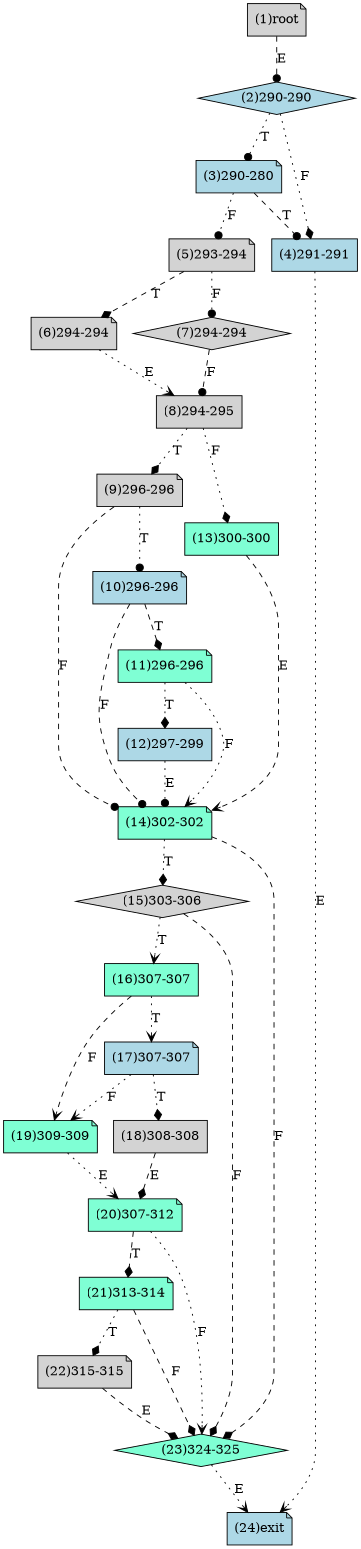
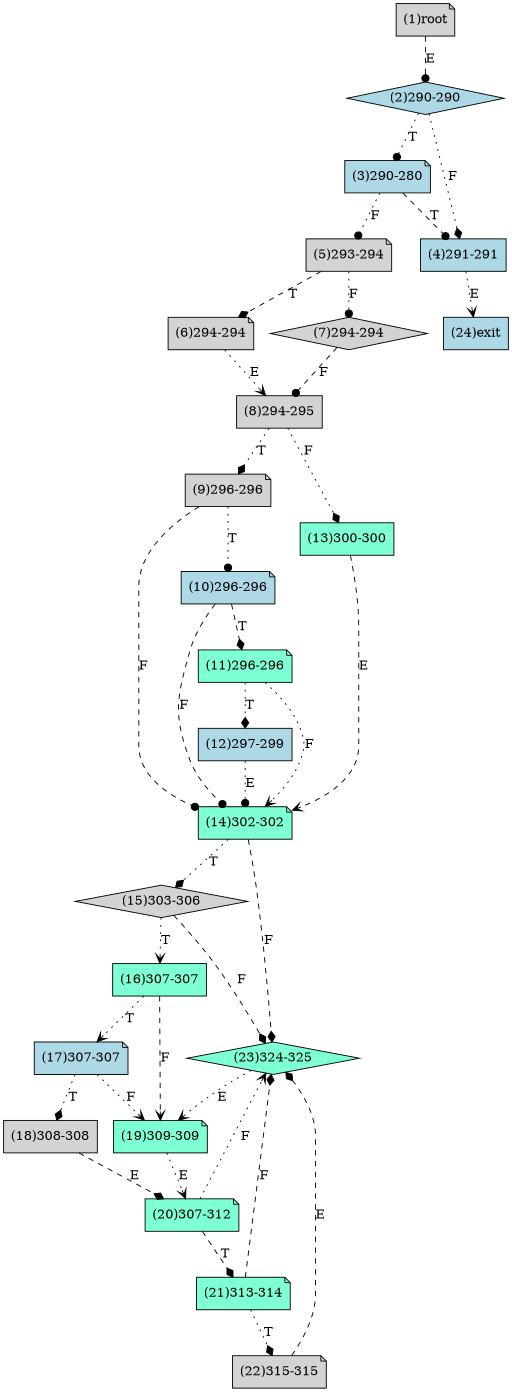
(227, 1485) -> (217, 1091)
(260, 1529) -> (476, 334)
